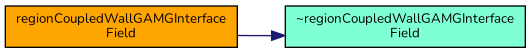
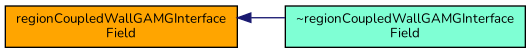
(255, 36) -> (268, 18)
